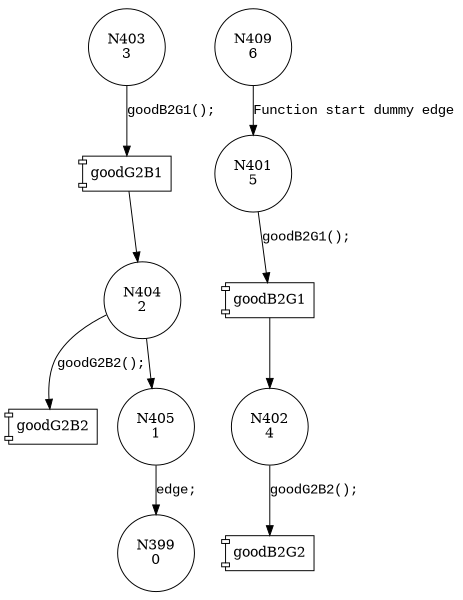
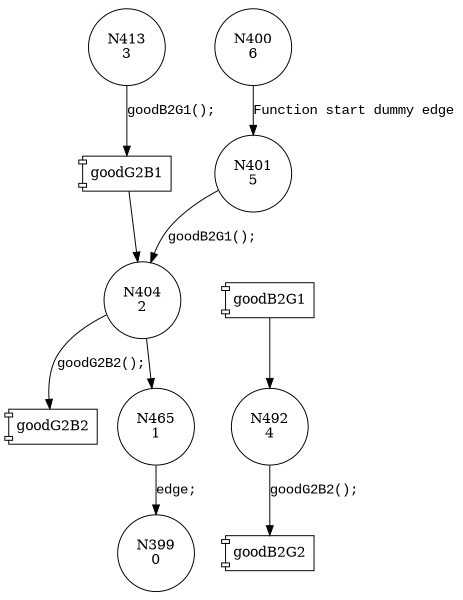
(127, 47) -> (127, 47)
(253, 47) -> (253, 47)
(262, 242) -> (180, 216)
(156, 427) -> (156, 427)
(270, 427) -> (270, 427)
